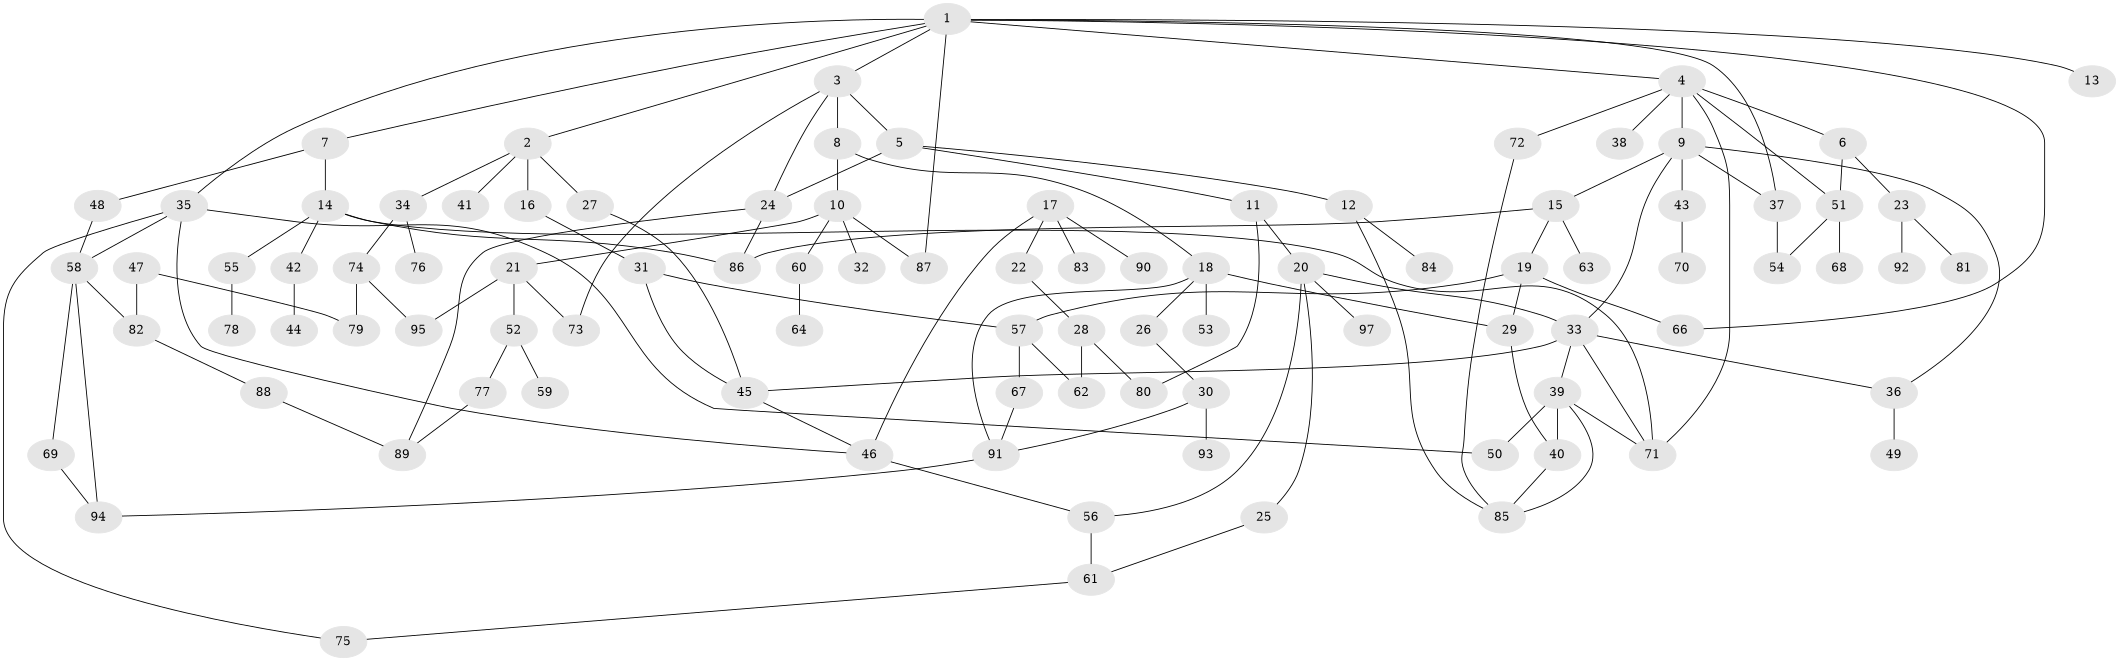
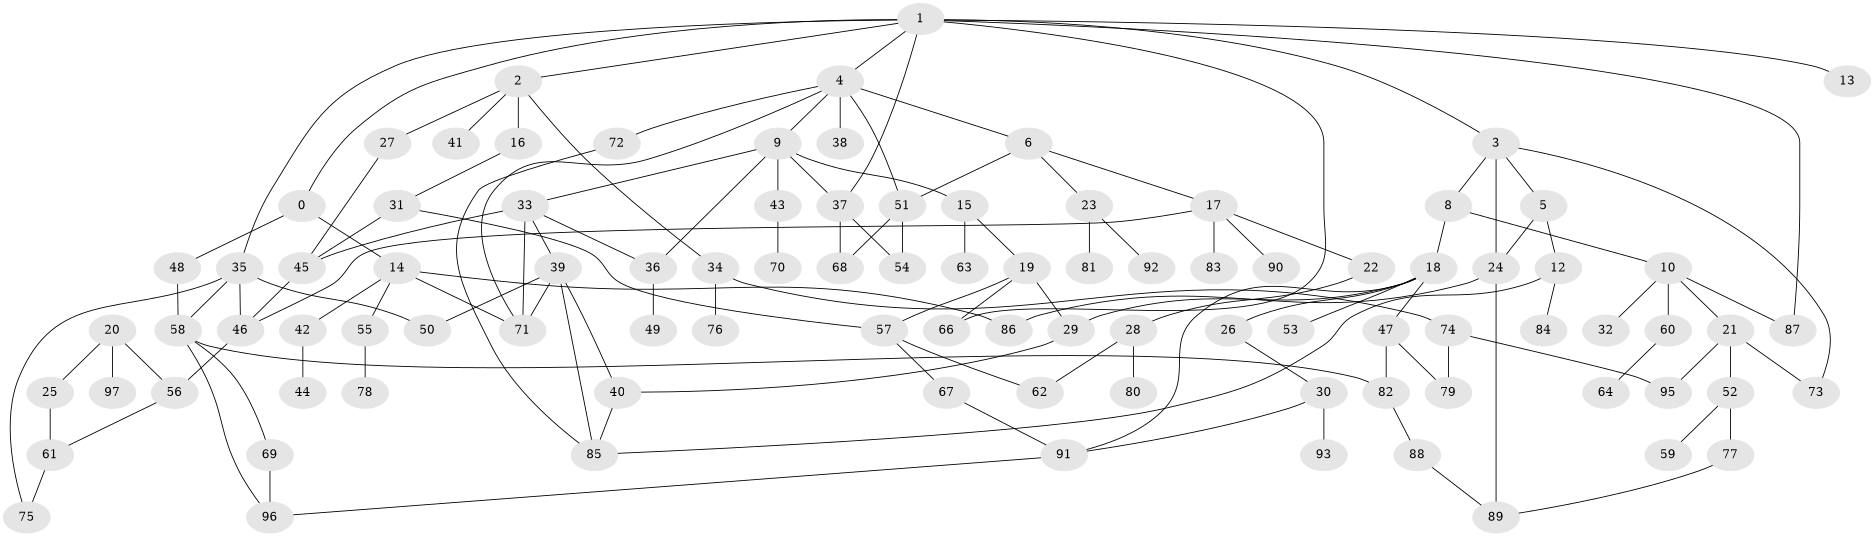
(325, 144) -> (302, 206)
none -> (1121, 175)
(1254, 206) -> none
(1162, 227) -> none
none -> (840, 237)
(1464, 298) -> none
none -> (1407, 304)
(99, 517) -> (270, 517)
